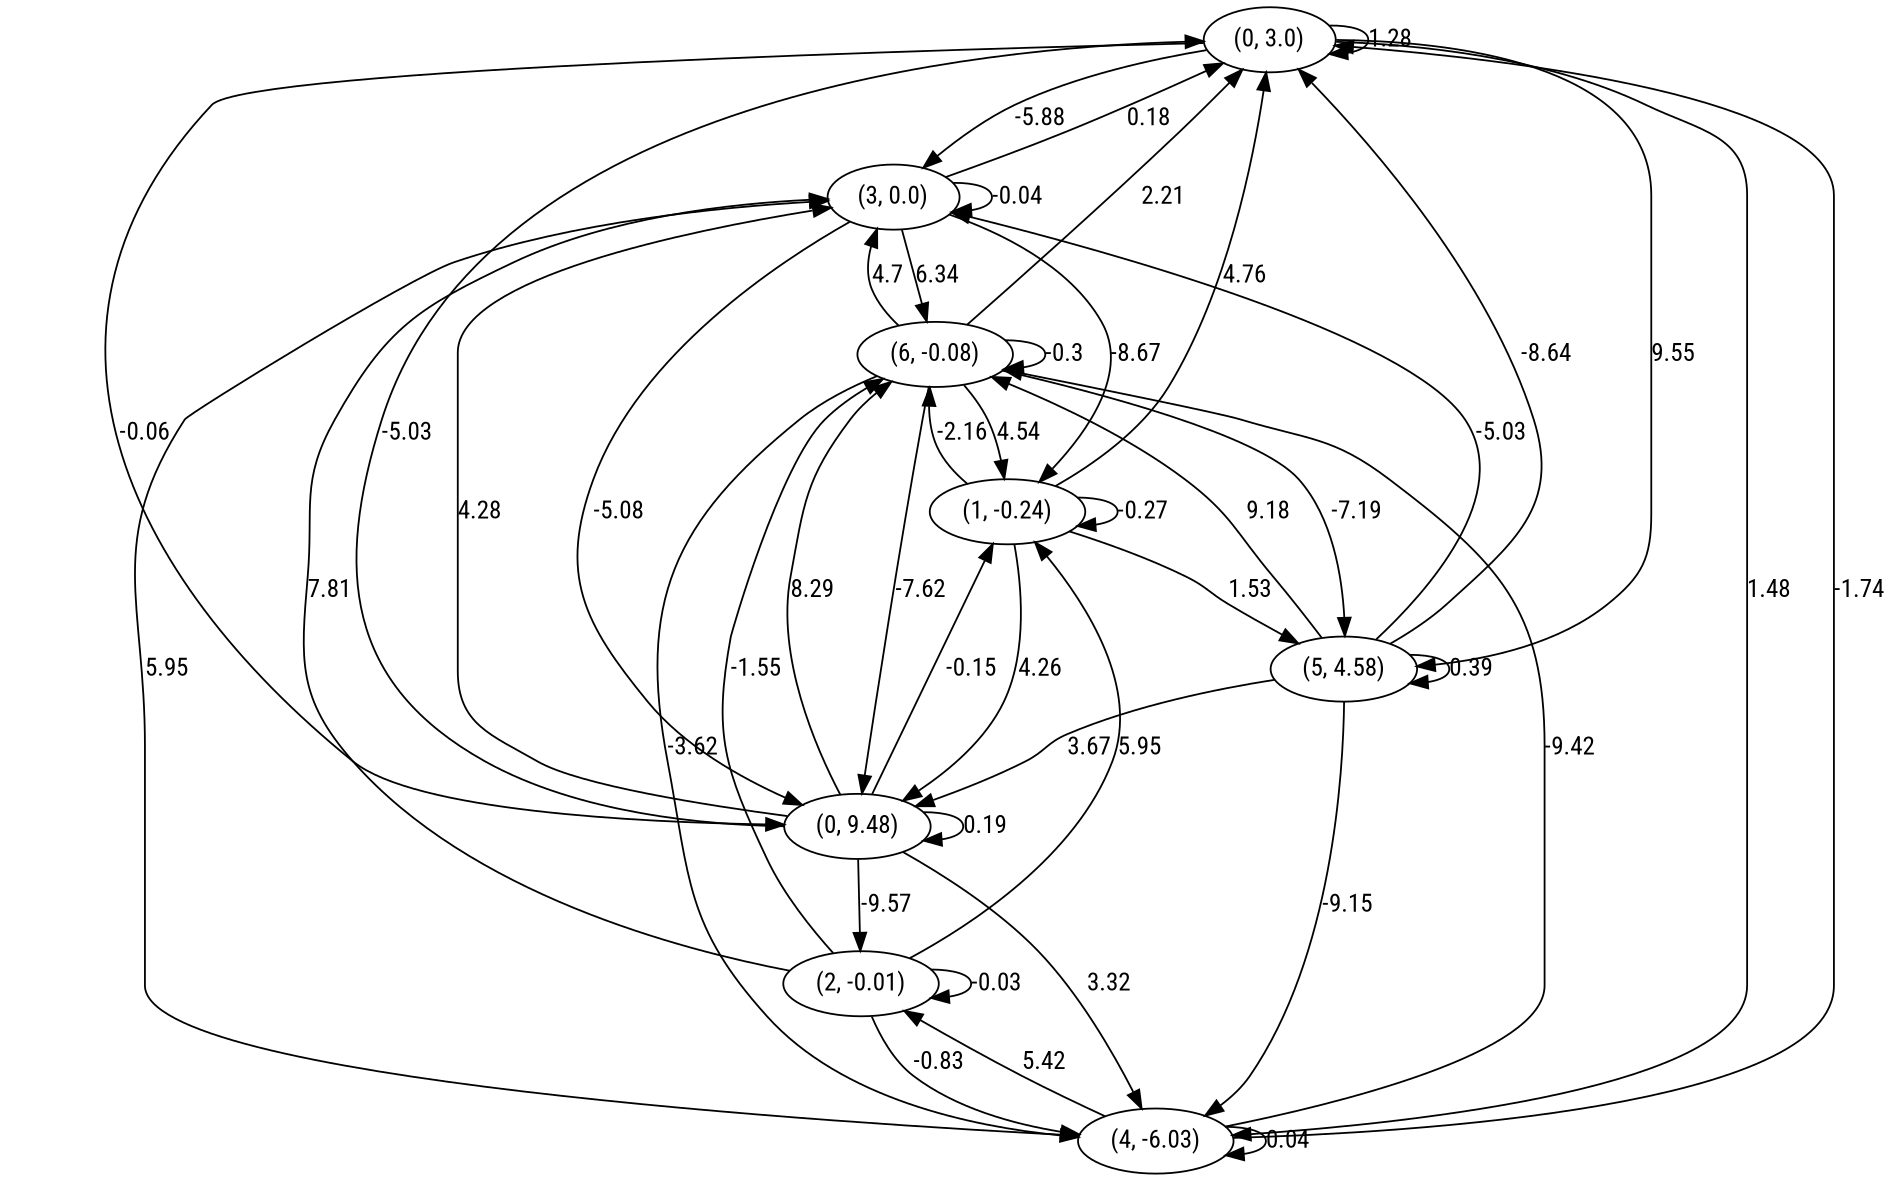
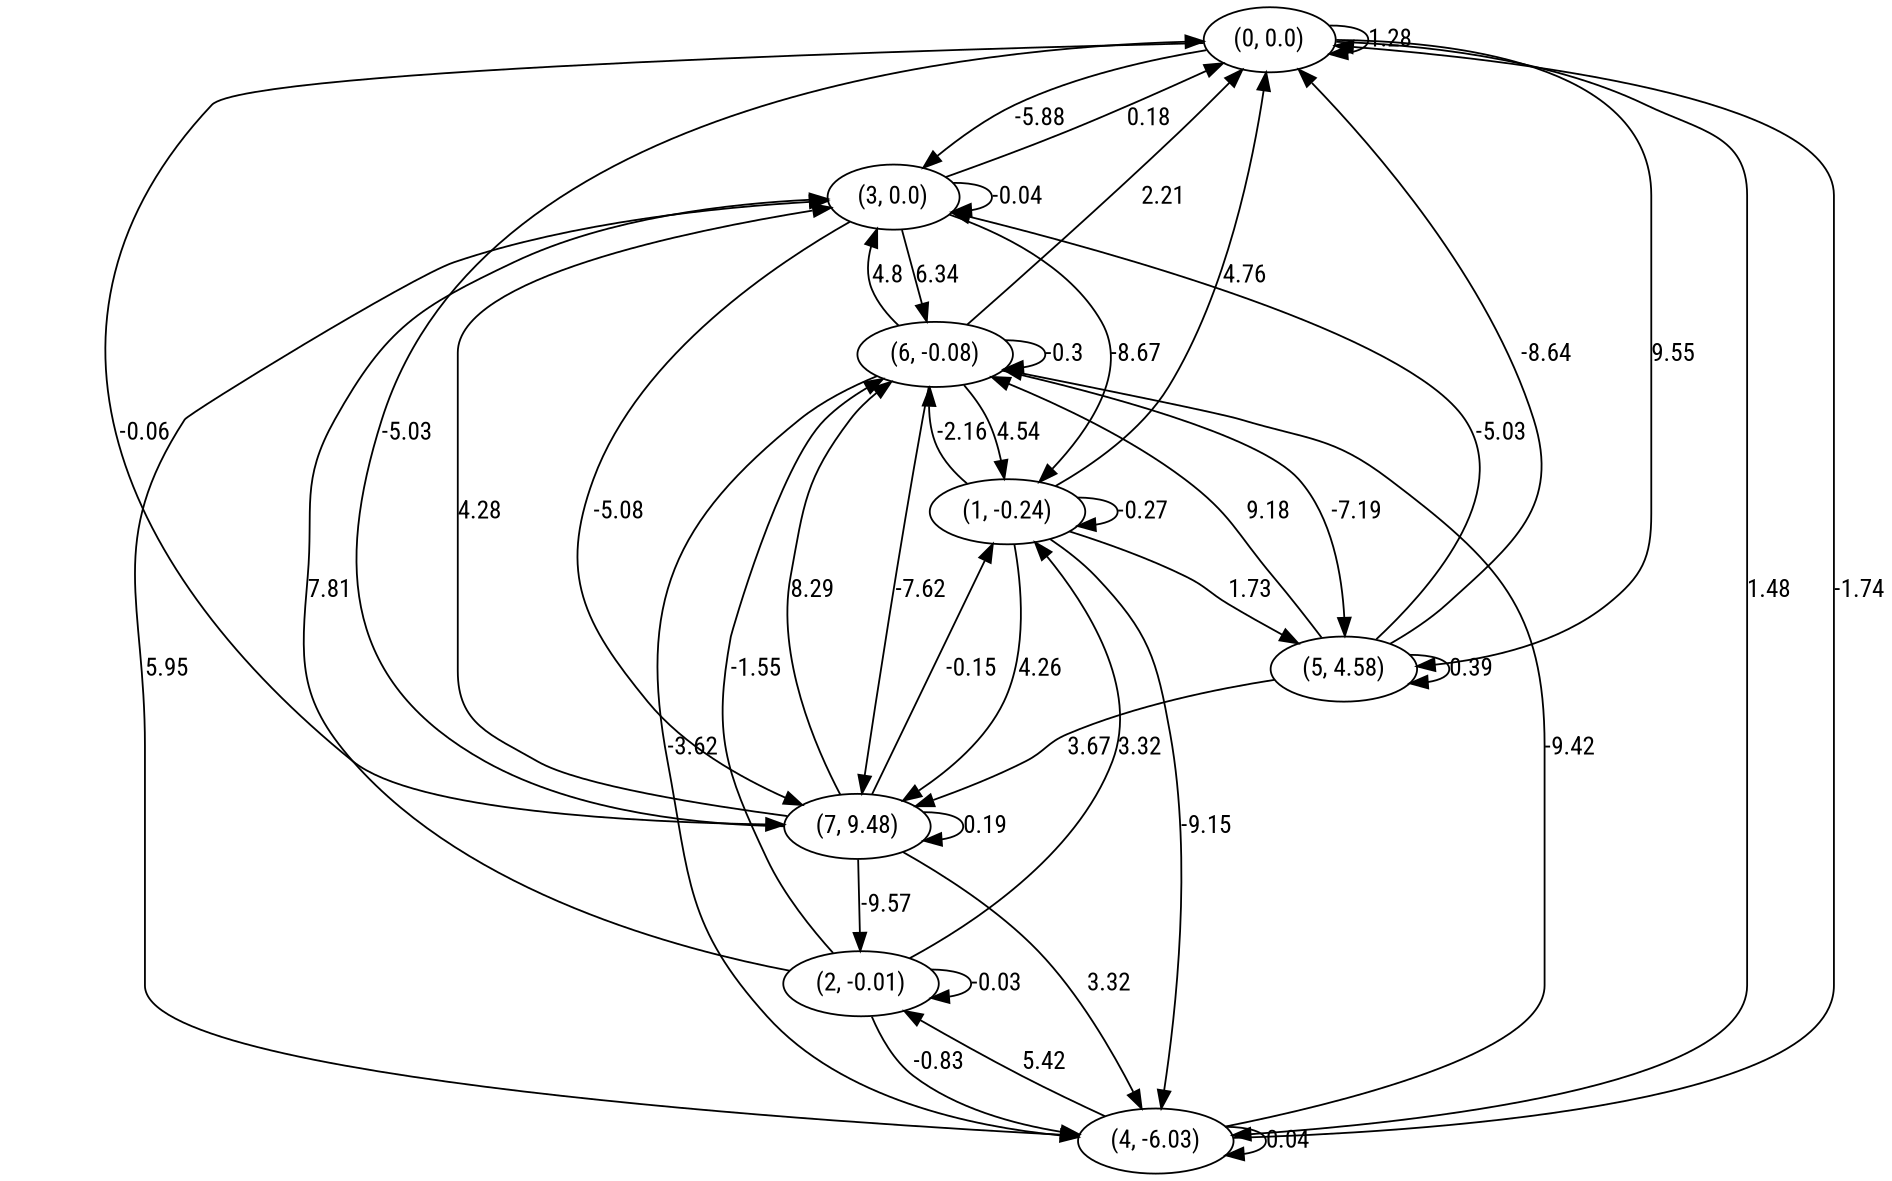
(1270, 40) -> (1270, 40)
(888, 276) -> (888, 276)
(1251, 590) -> (1251, 590)
(1140, 748) -> (1140, 748)
(857, 826) -> (857, 826)
(1317, 916) -> (1178, 794)
